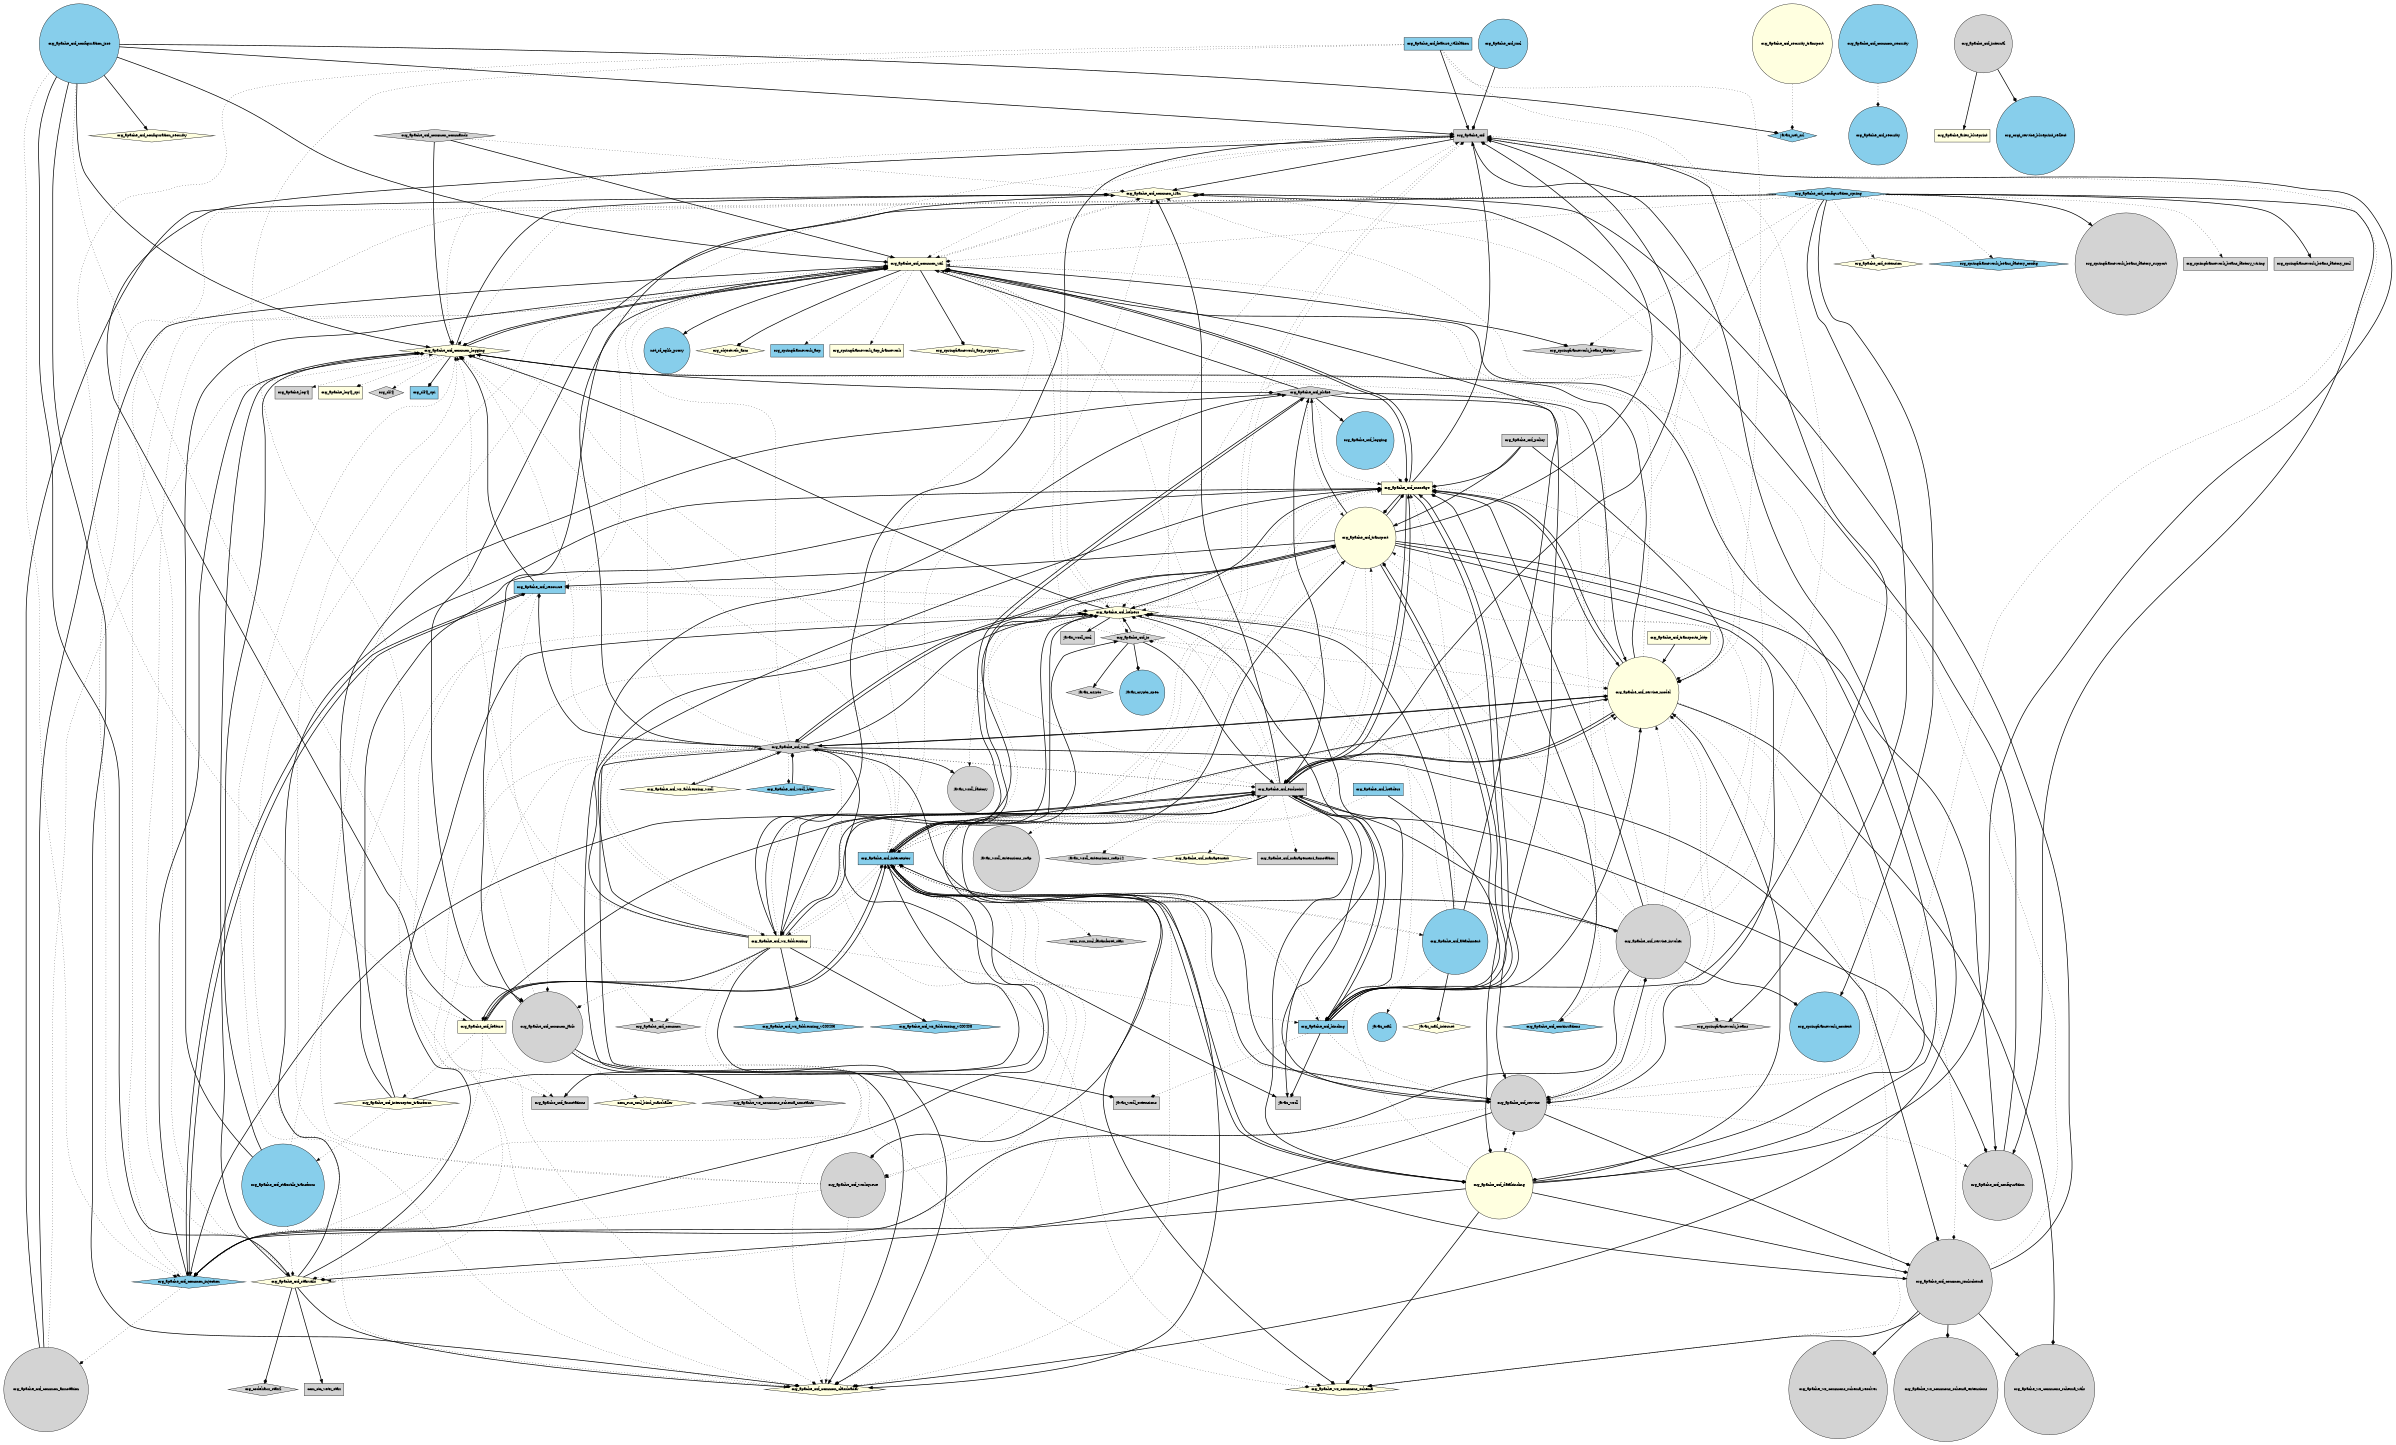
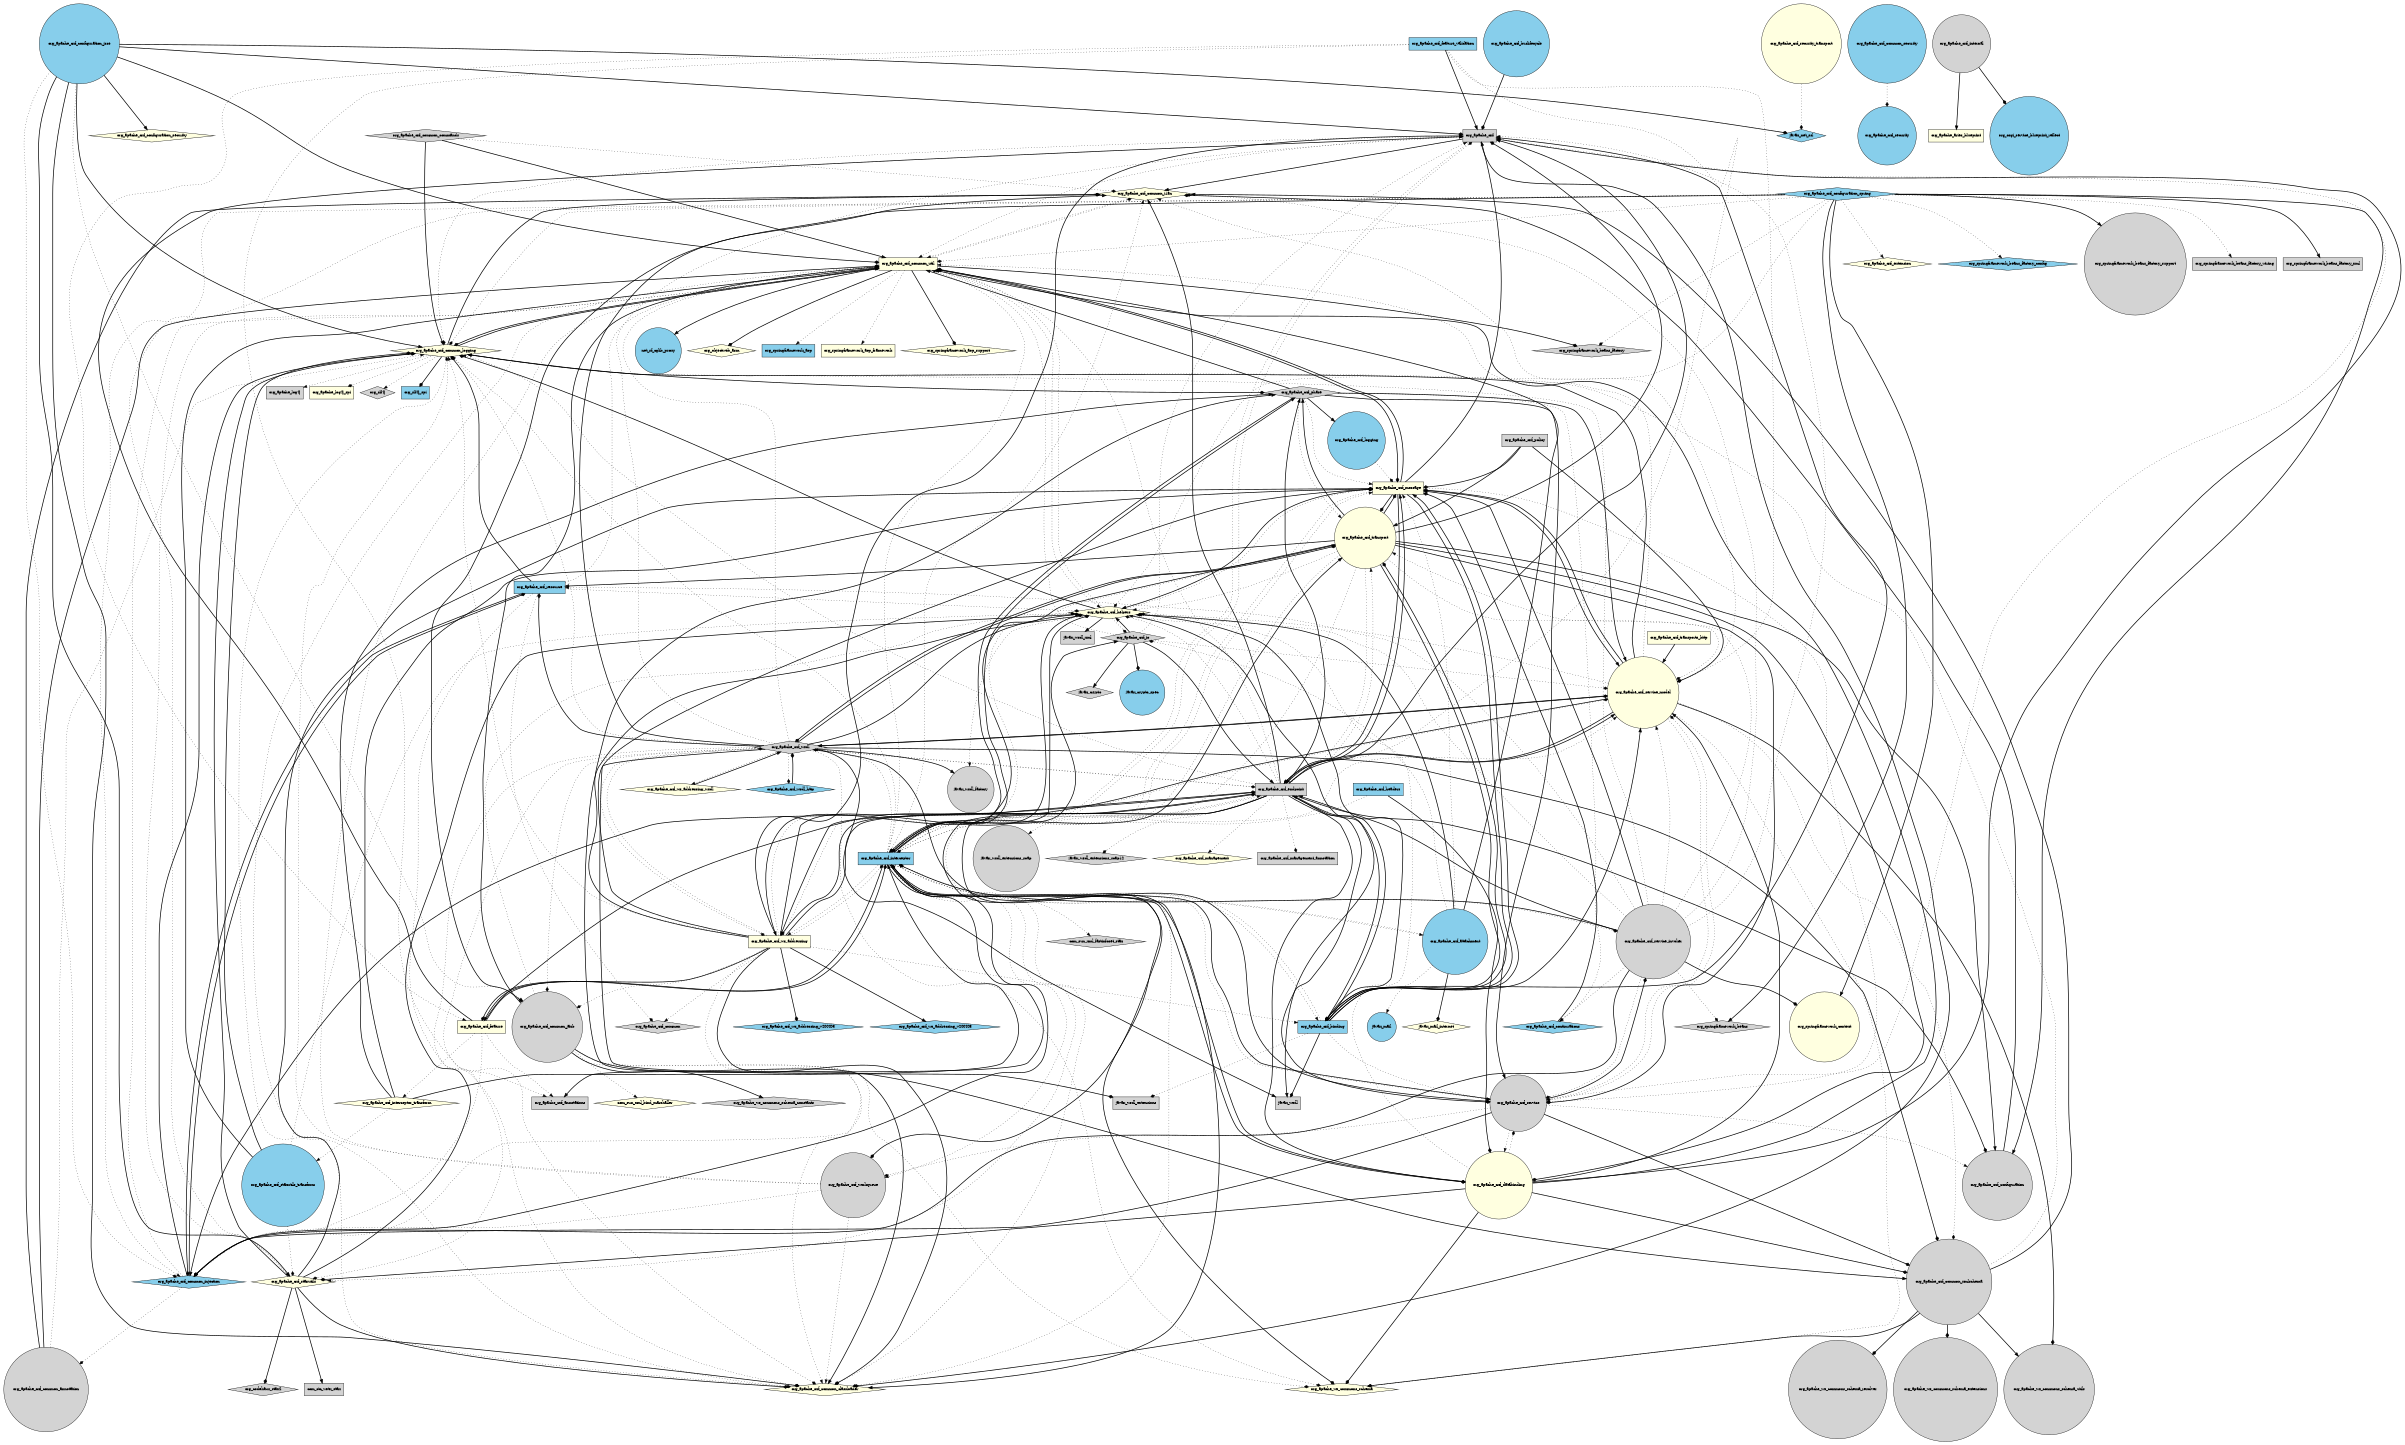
(1503, 44) -> (1516, 44)
(1825, 1027) -> (1824, 1027)
(532, 1364) -> (532, 1364)
